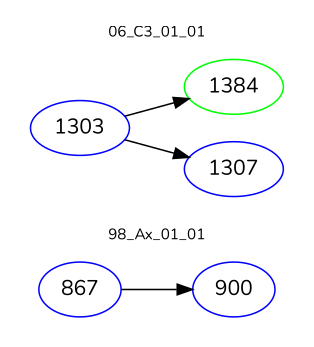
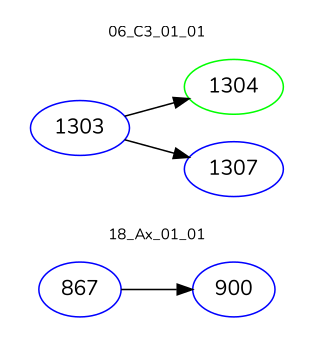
(234, 87) -> (234, 87)
(157, 235) -> (157, 235)
